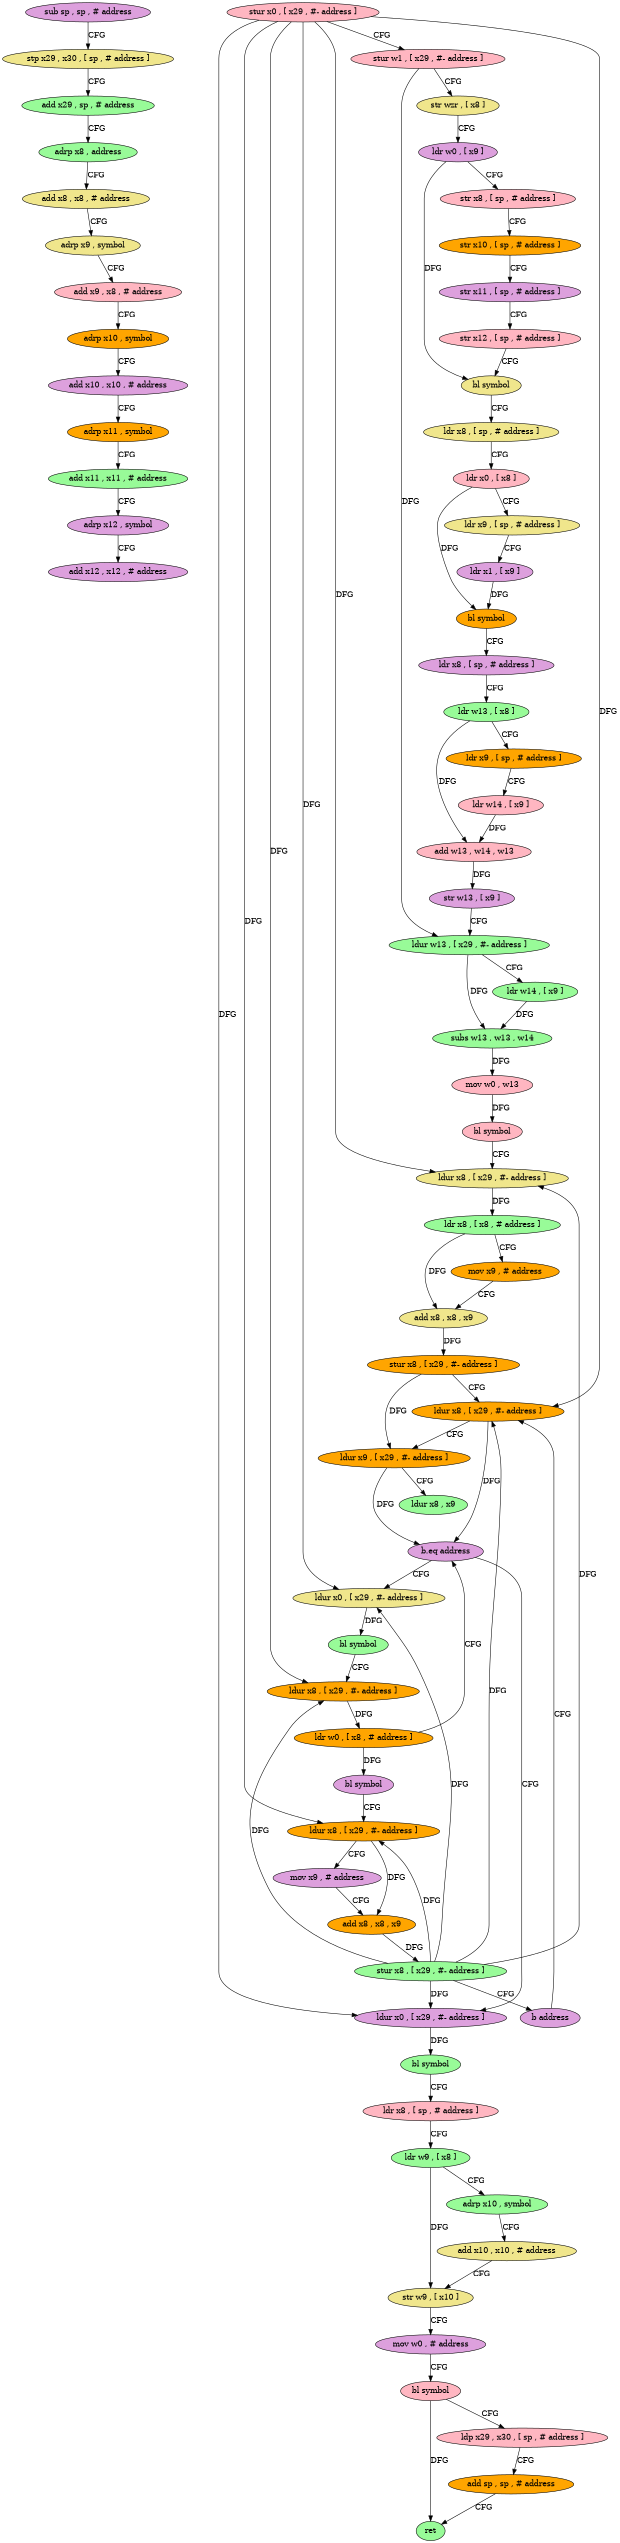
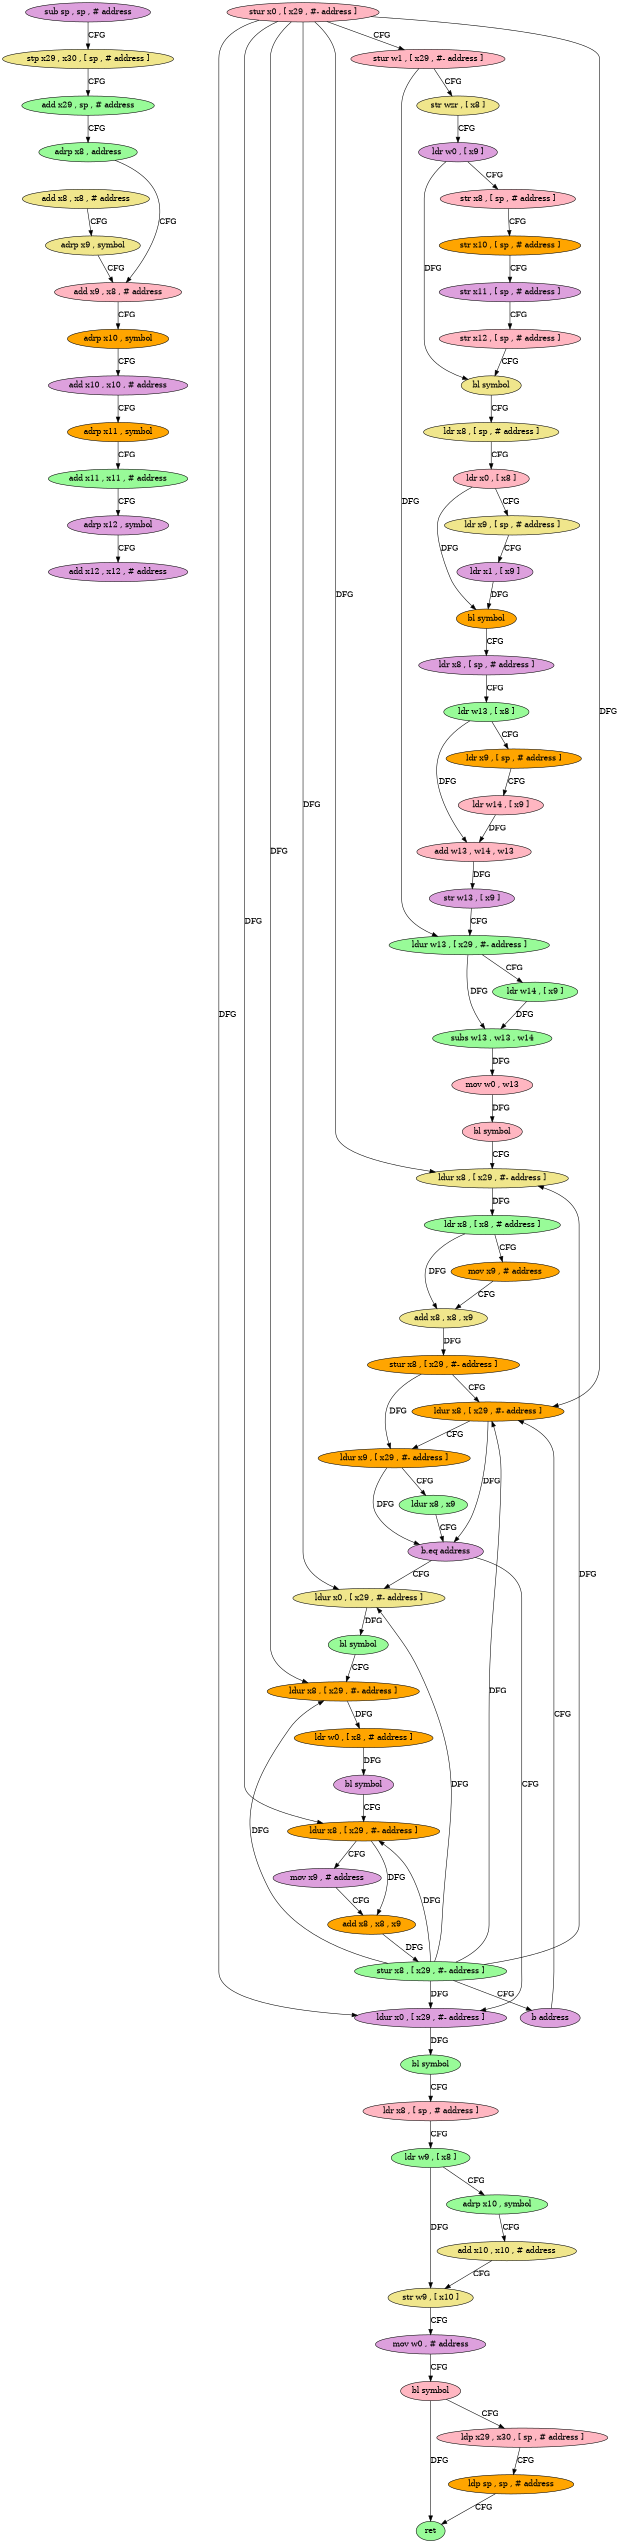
(87, 173) -> (160, 212)
(464, 1661) -> (439, 1526)
(511, 2484) -> (511, 2484)
